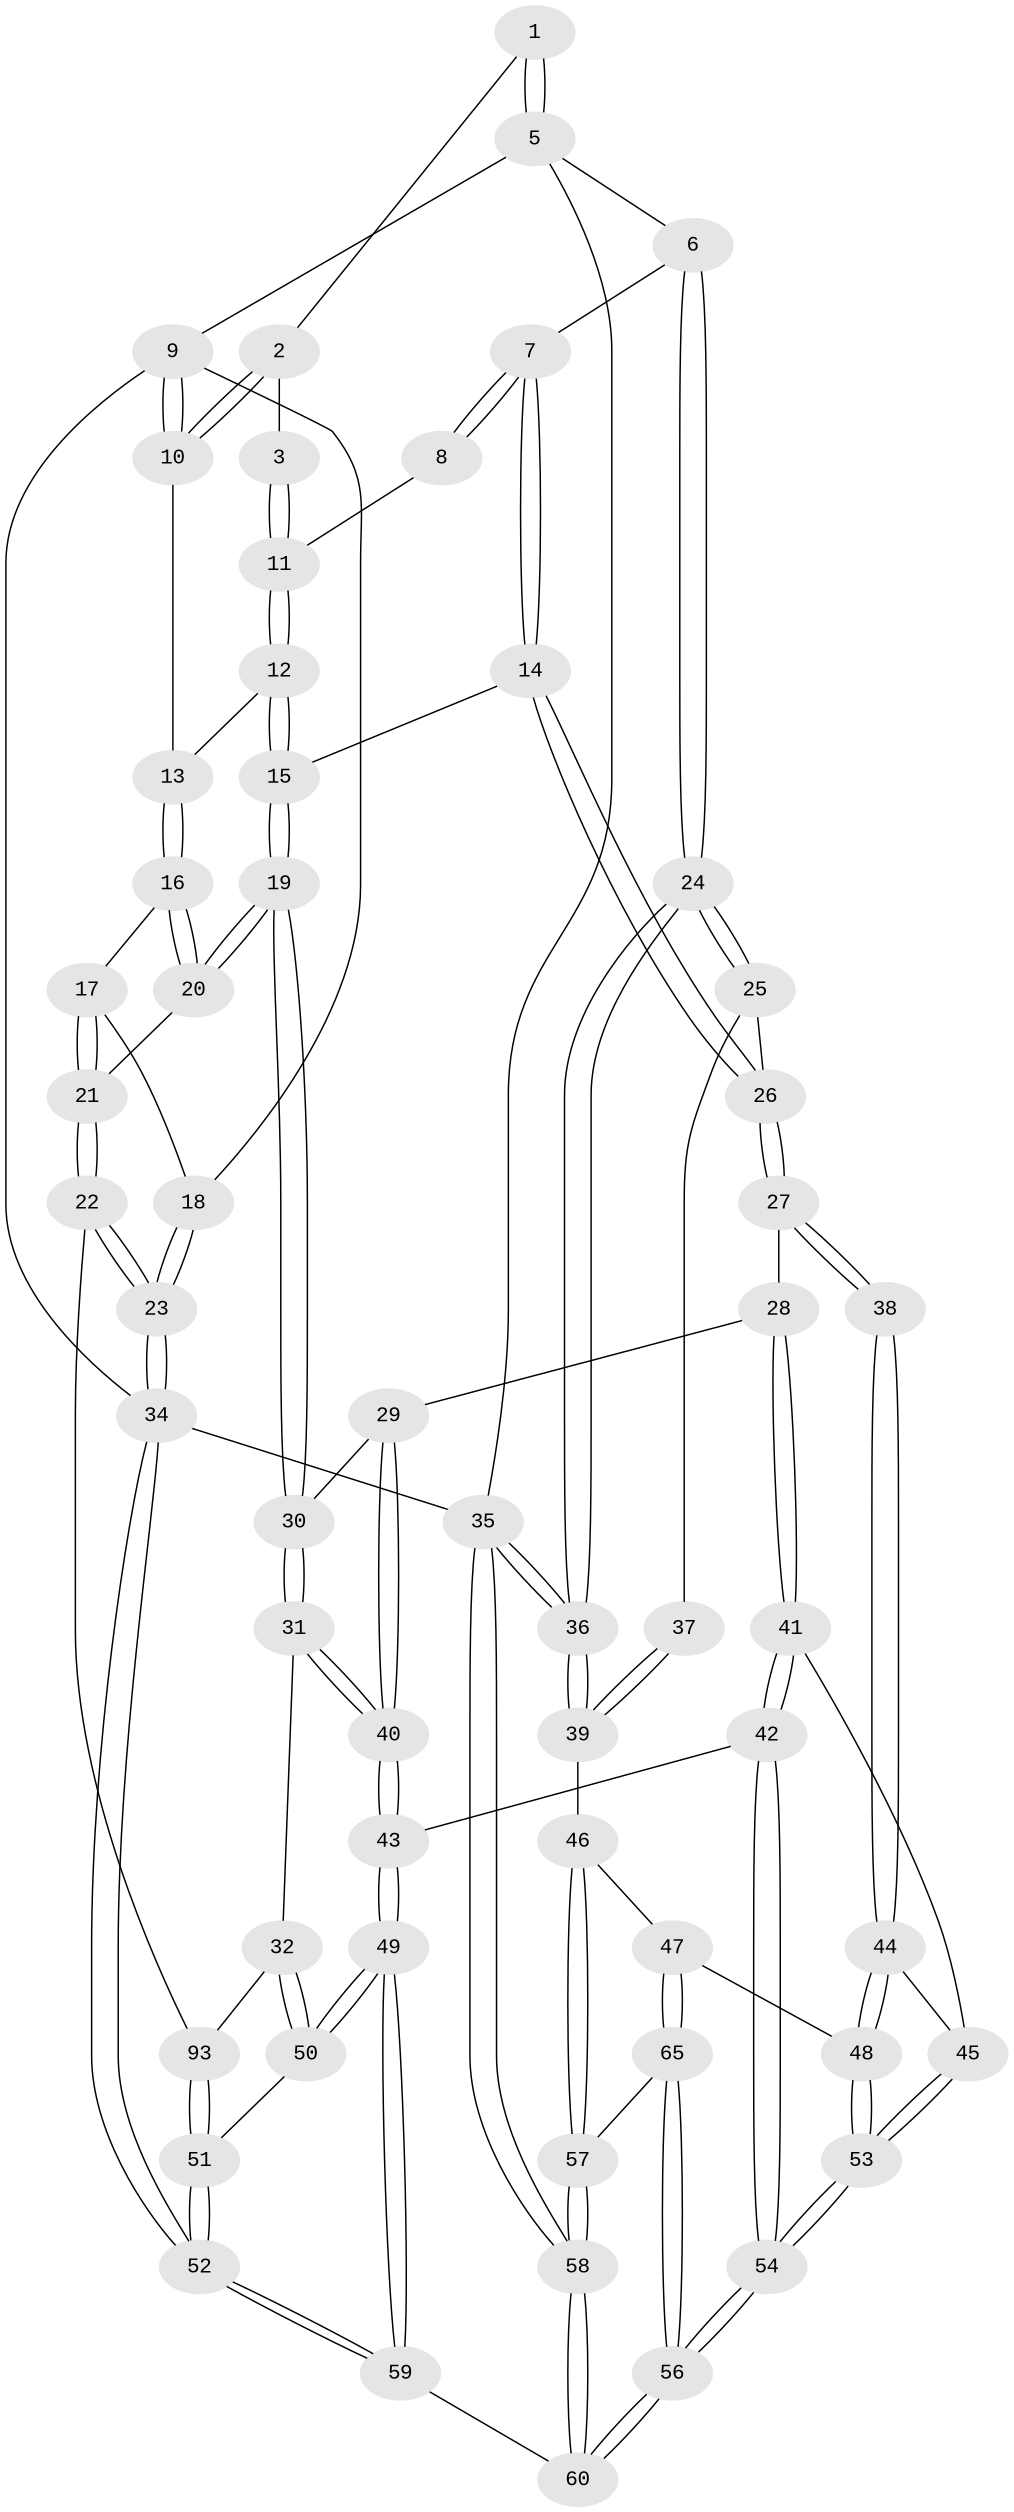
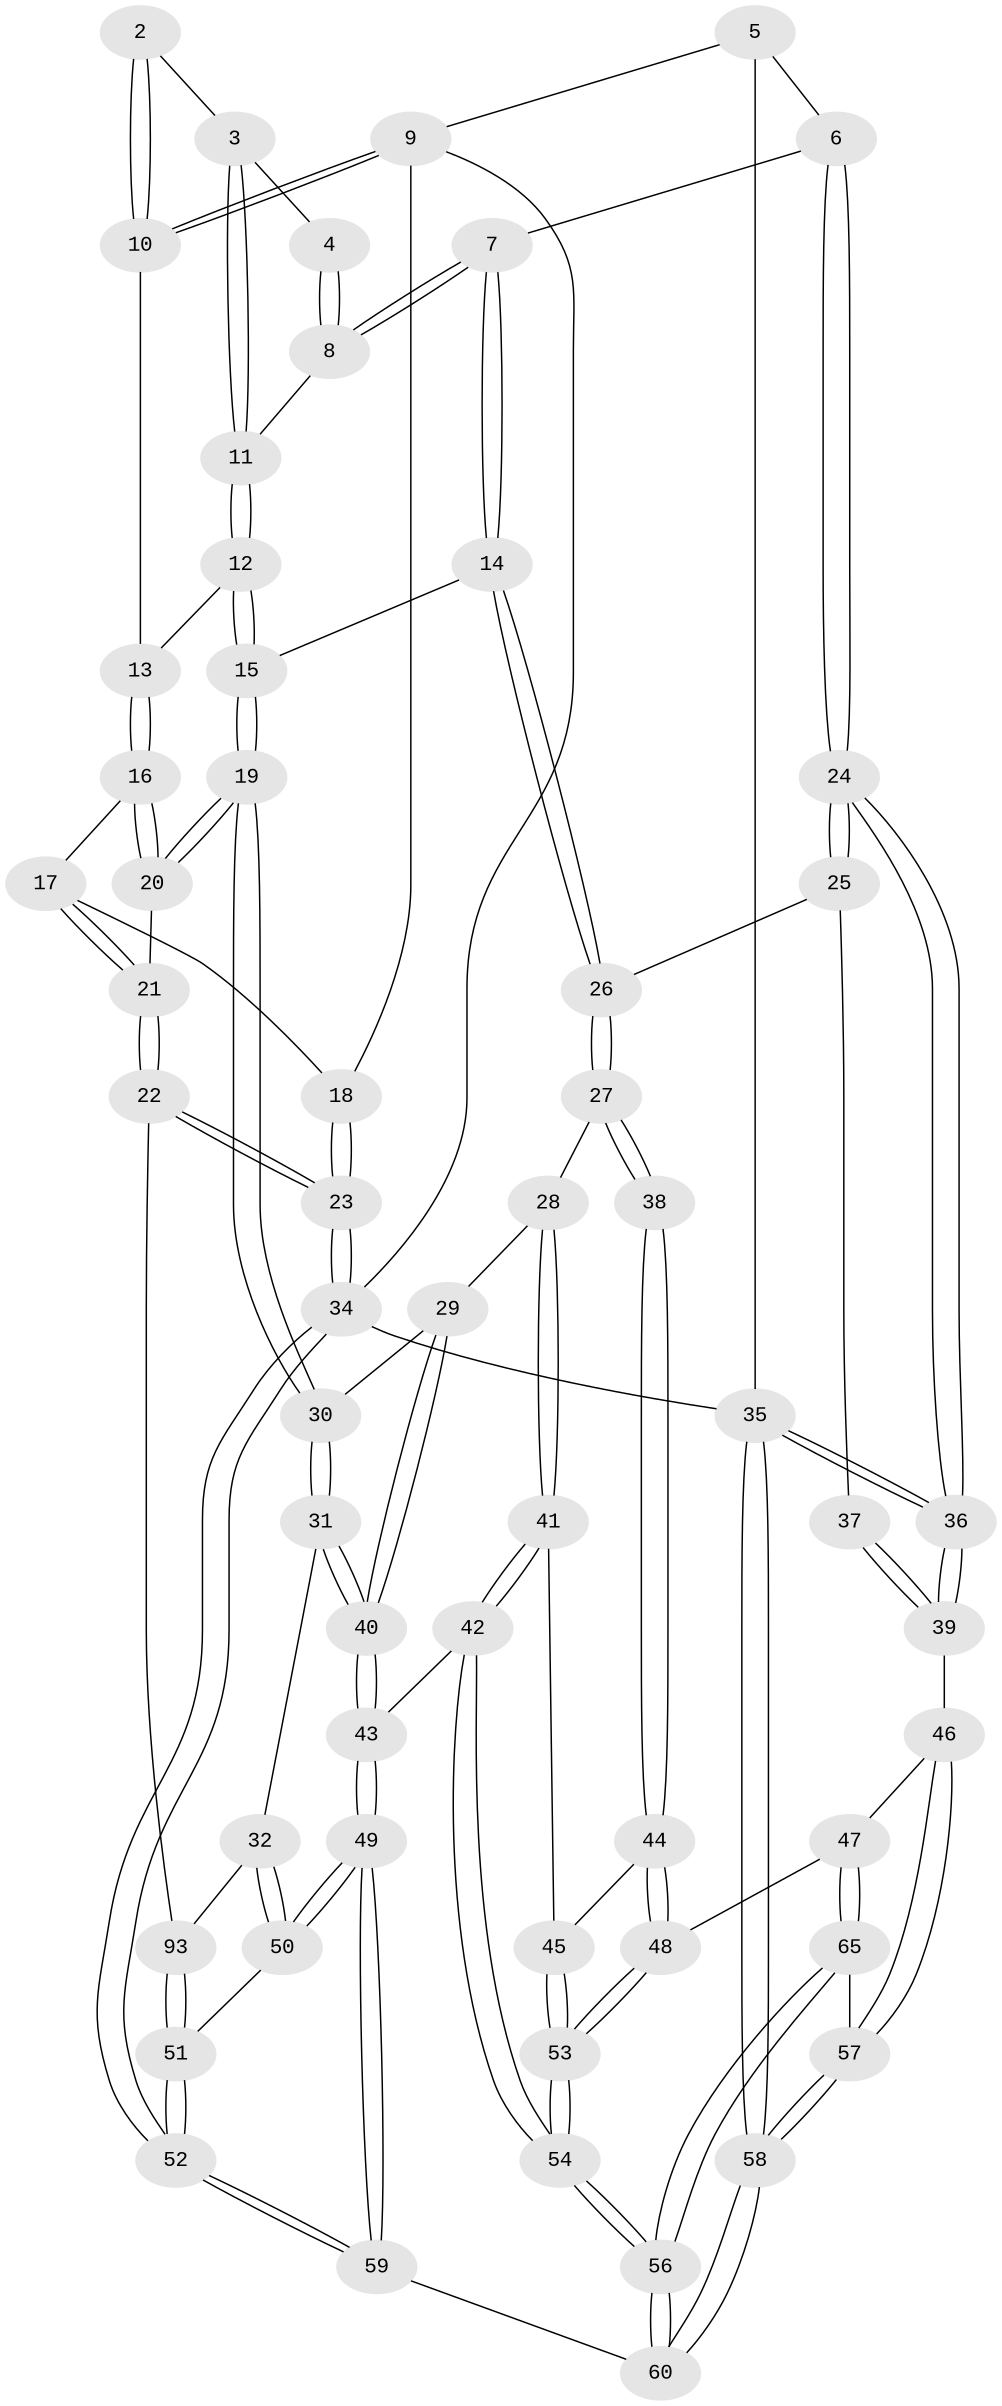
(535, 33) -> none
none -> (330, 245)
